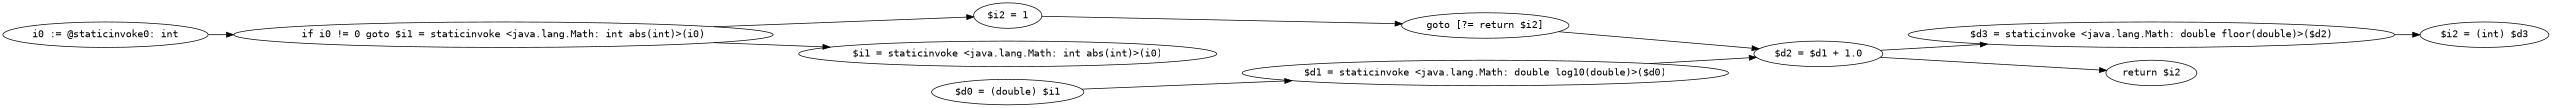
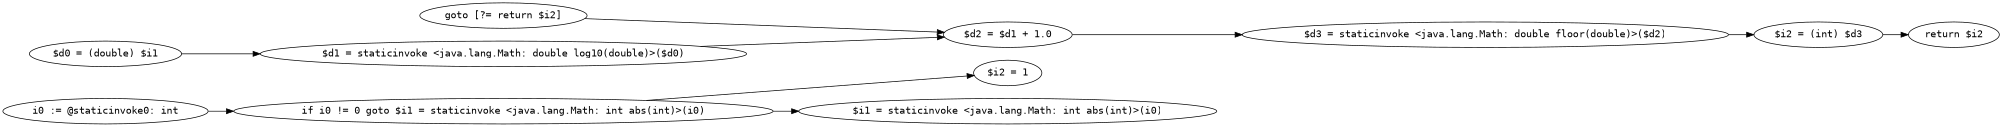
(1218, 20) -> none
(1990, 64) -> (1892, 35)
